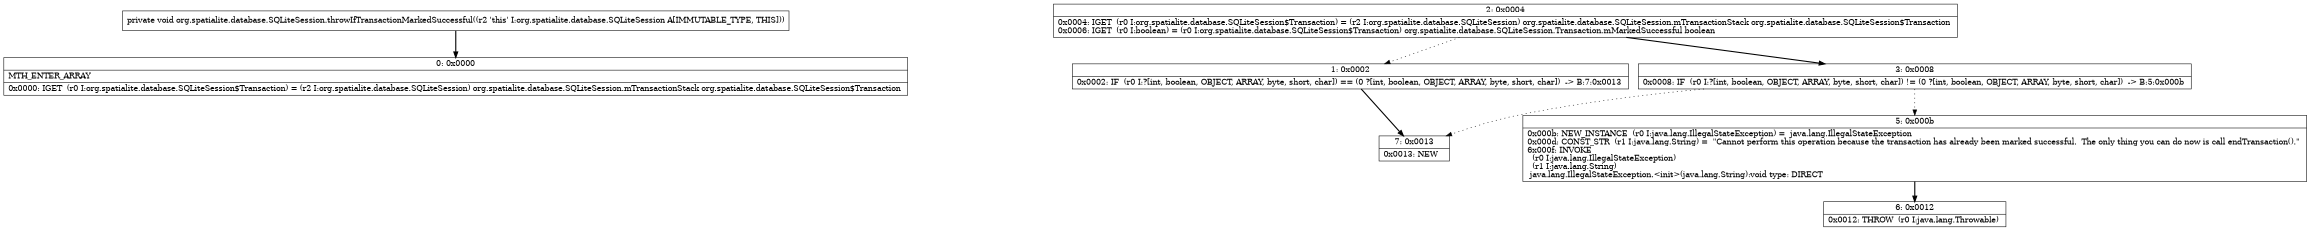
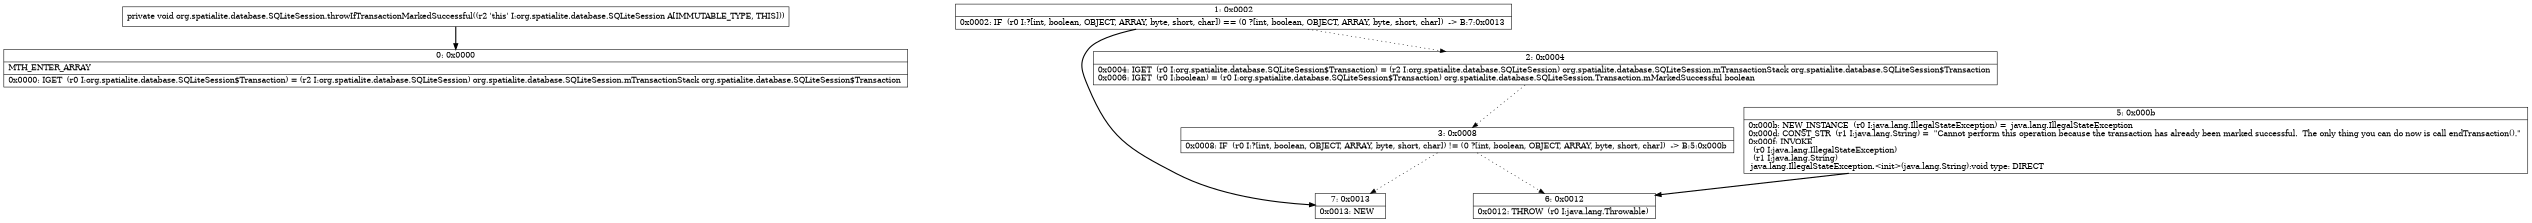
(1425, 50) -> (1374, 40)
(1723, 50) -> (1501, 105)
(1915, 99) -> (1508, 172)
(1562, 150) -> (1783, 142)
